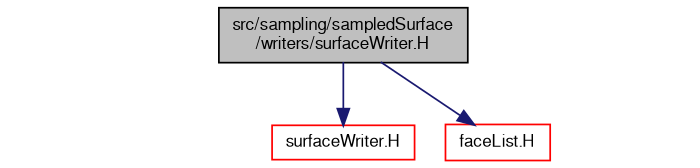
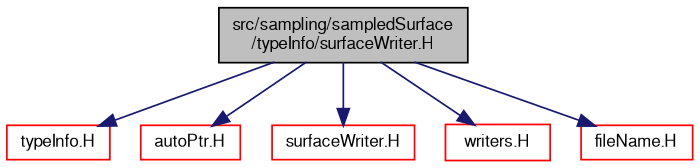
(343, 35) -> (343, 35)
none -> (58, 142)
none -> (191, 142)
(498, 142) -> (498, 142)
none -> (637, 142)
